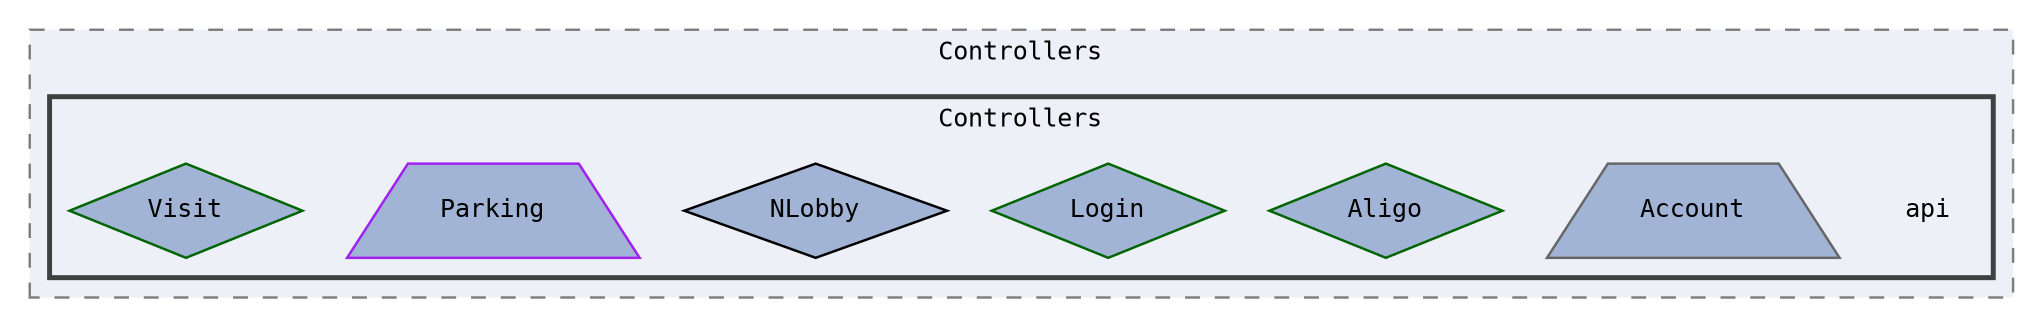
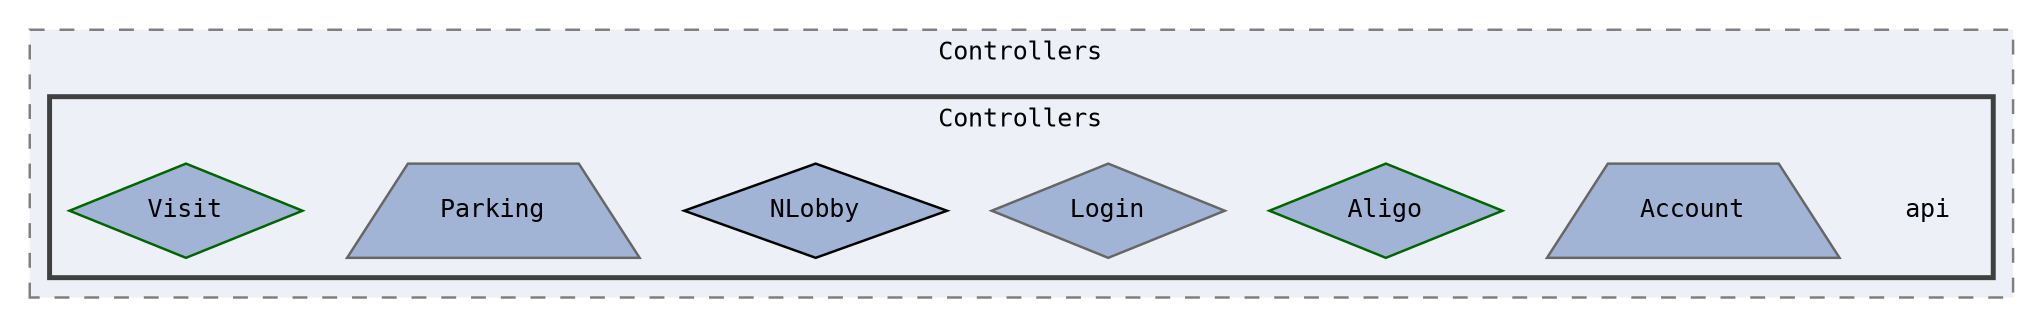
(493, 211) -> (493, 211)
(1108, 211) -> (1108, 211)
